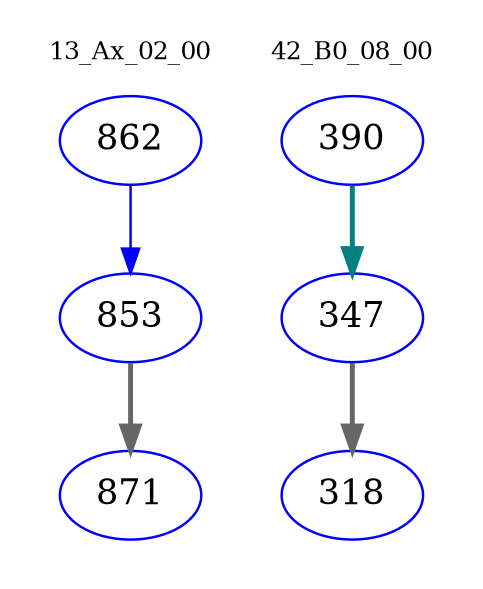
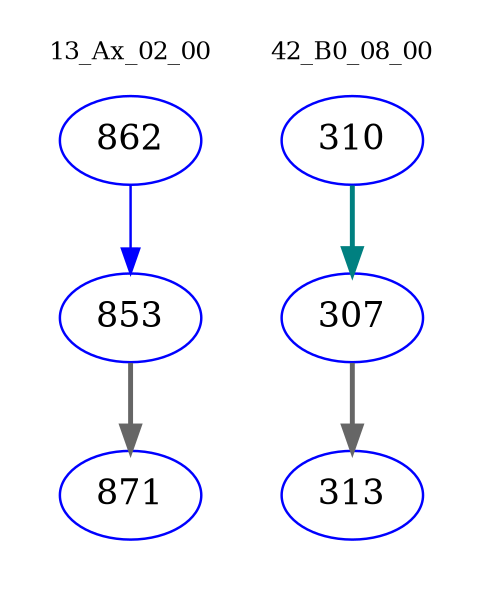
(352, 140) -> (352, 140)
(352, 318) -> (352, 318)
(352, 495) -> (352, 495)
